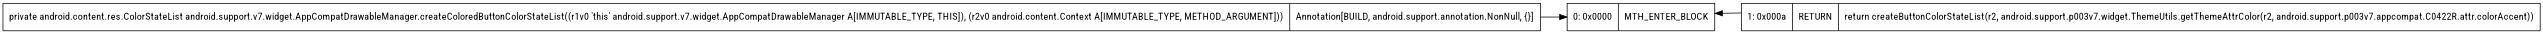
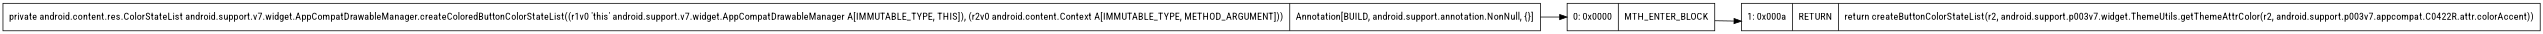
(1732, 13) -> (1724, 21)
